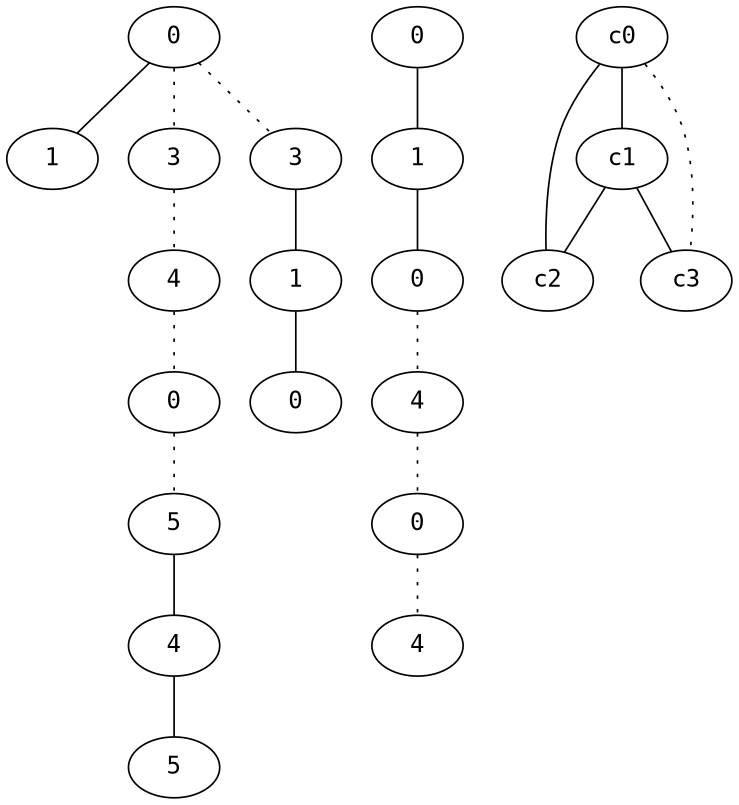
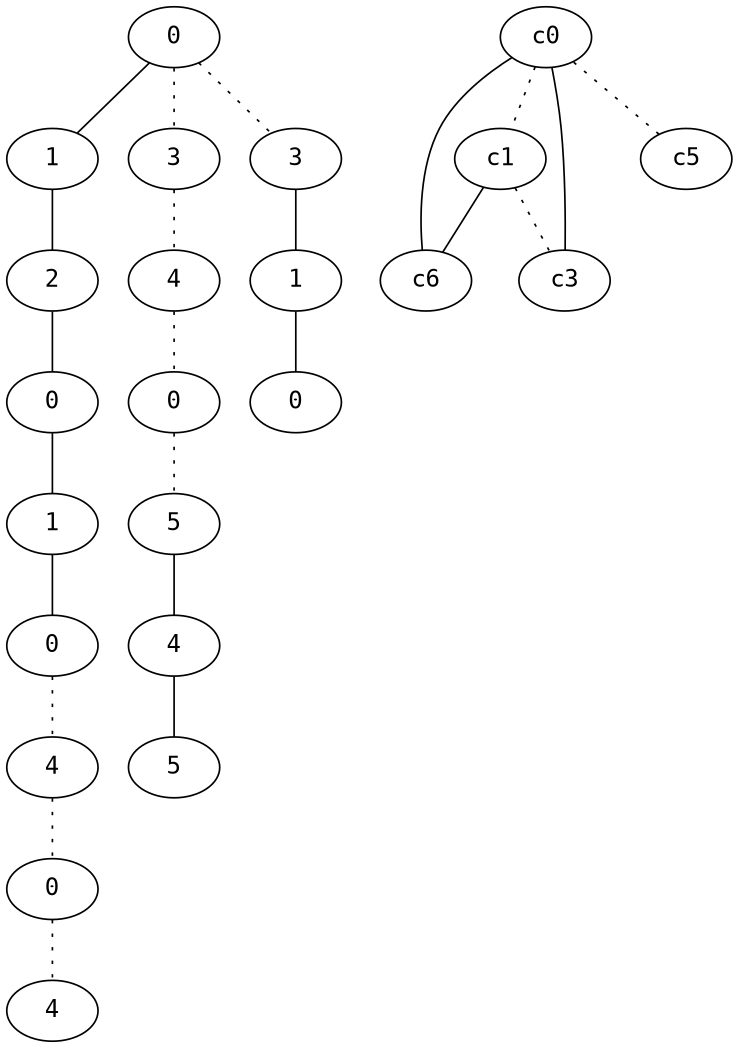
(622, 98) -> (523, 98)
(688, 151) -> (563, 158)
none -> (686, 159)
(654, 220) -> (532, 220)
none -> (52, 281)
(548, 281) -> (426, 281)
